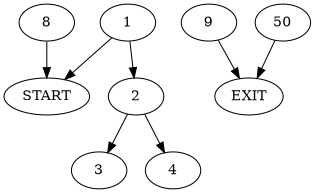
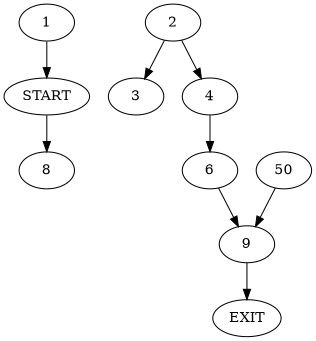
(47, 54) -> (47, 128)
(131, 54) -> none
(268, 55) -> (268, 203)
none -> (210, 170)
